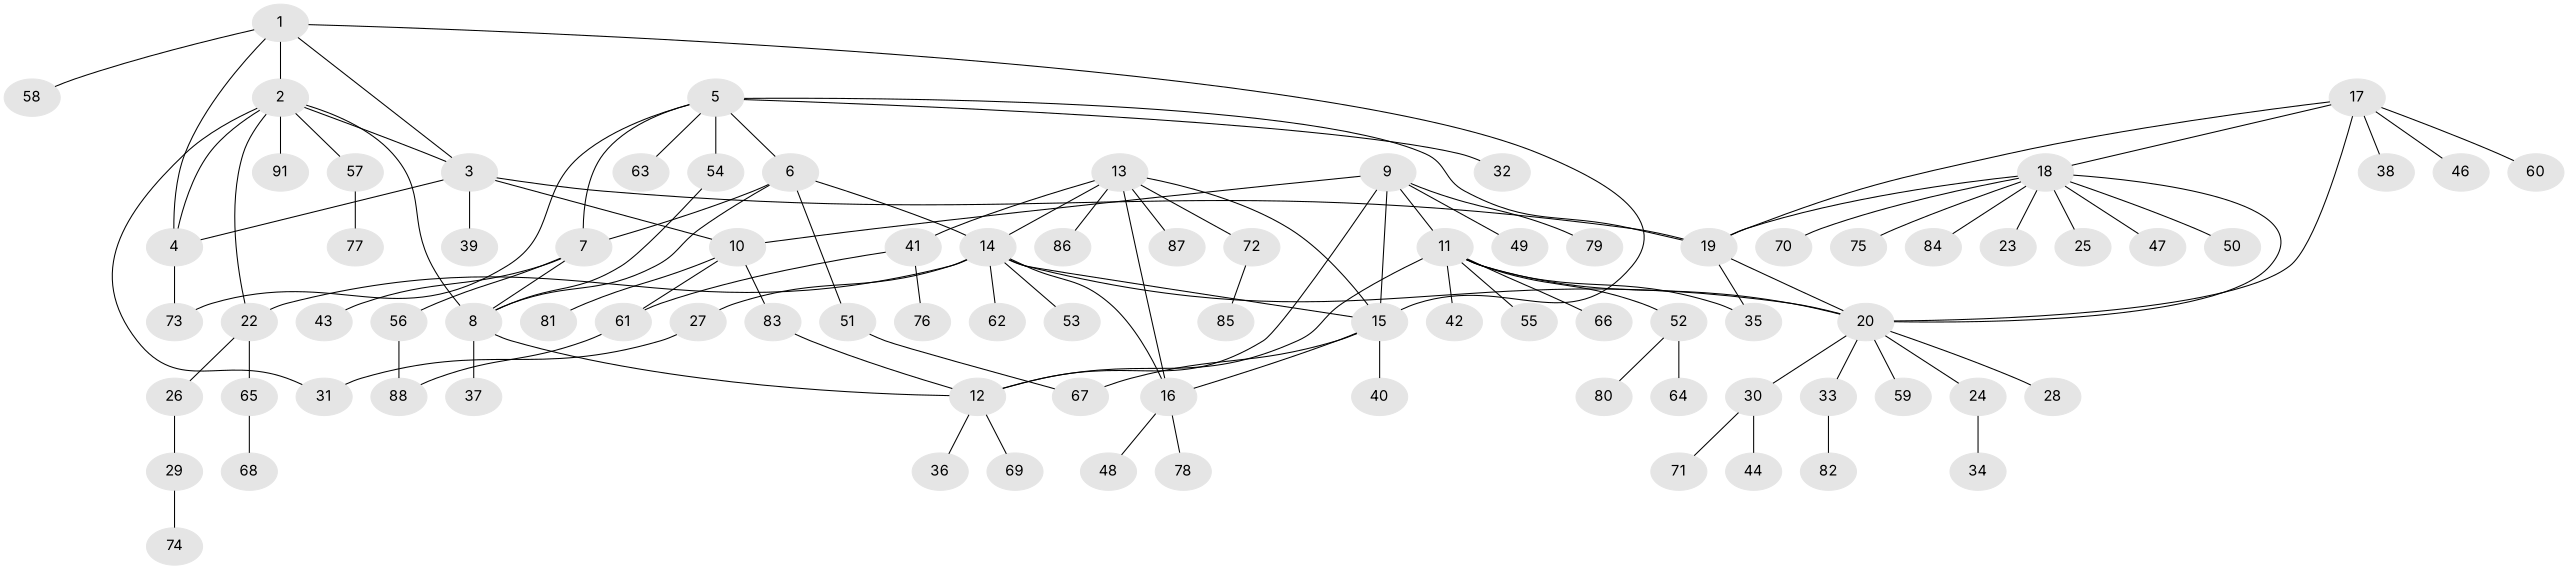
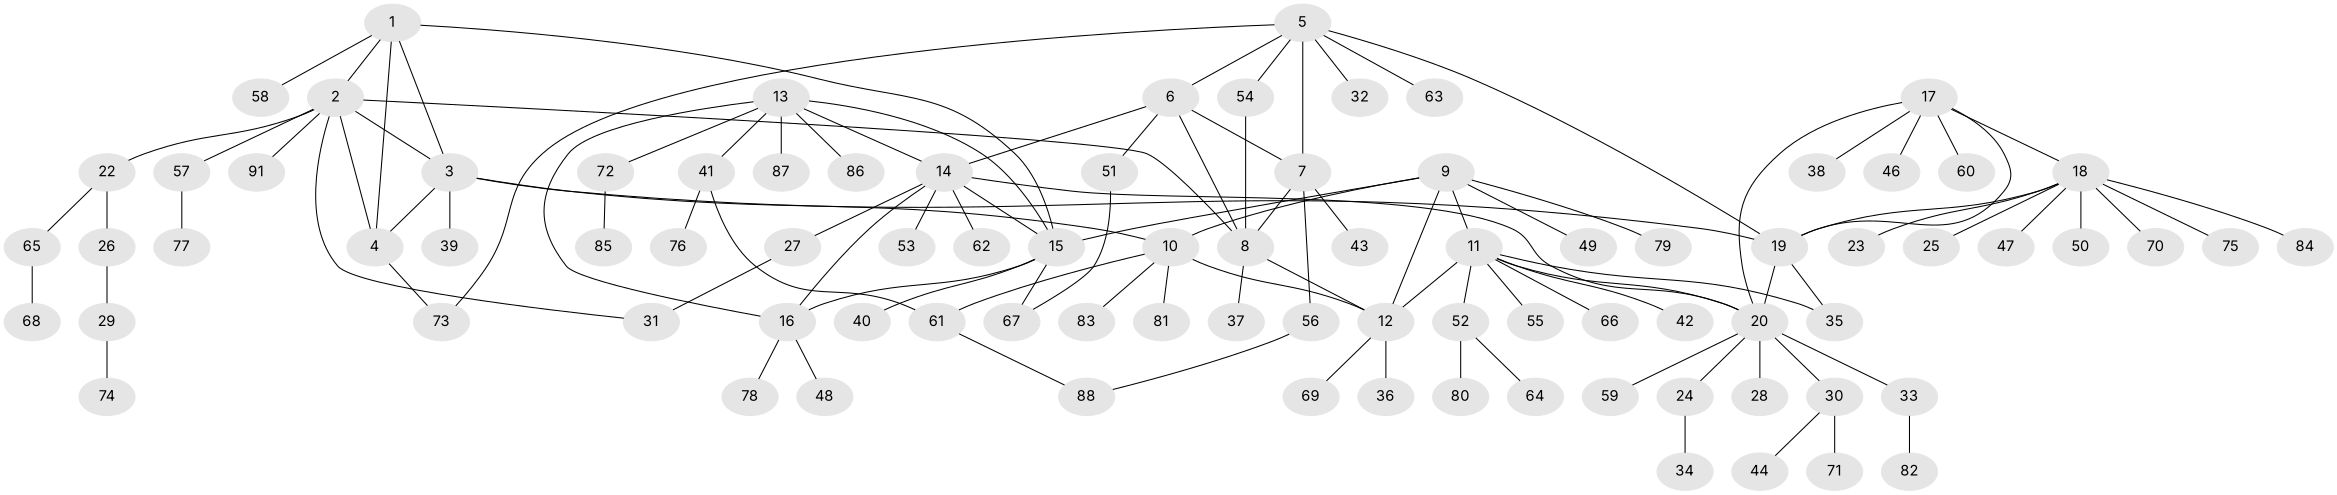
(2255, 276) -> none
(654, 288) -> none
(873, 363) -> (1278, 285)
